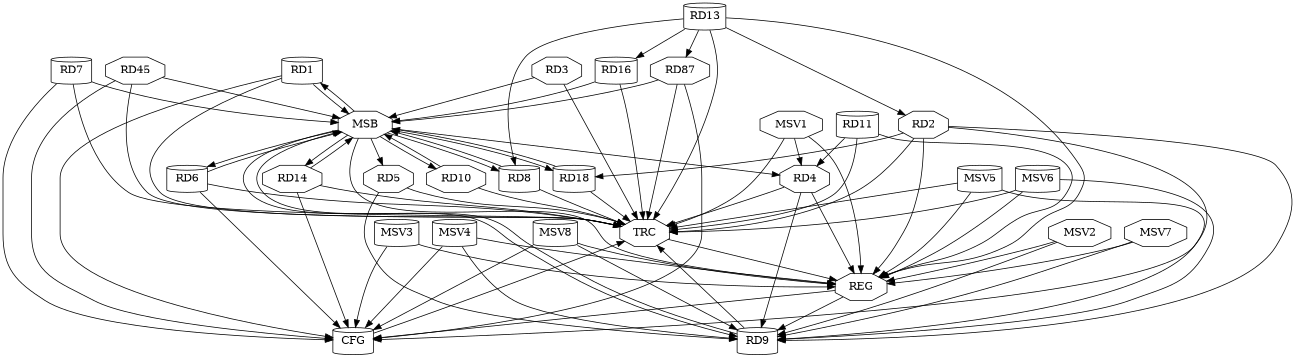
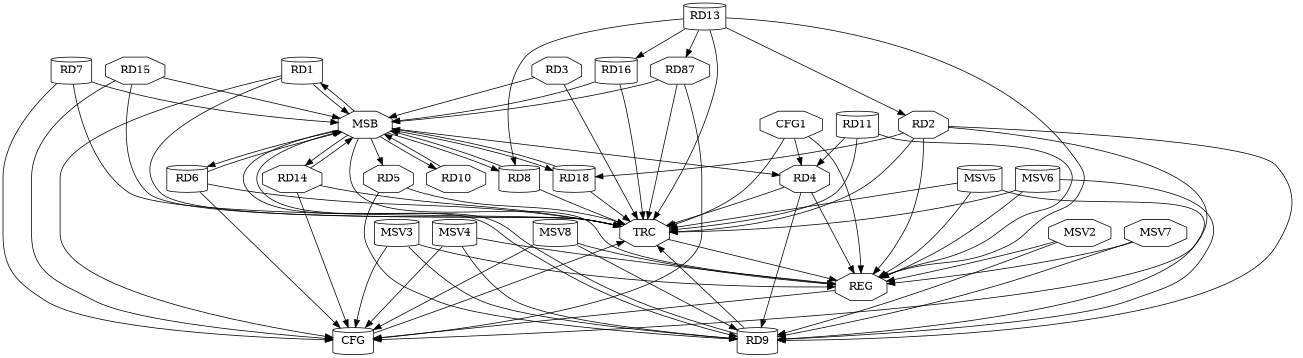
(135, 71) -> (135, 71)
(791, 125) -> (791, 125)
(537, 203) -> none
(817, 310) -> (525, 313)
